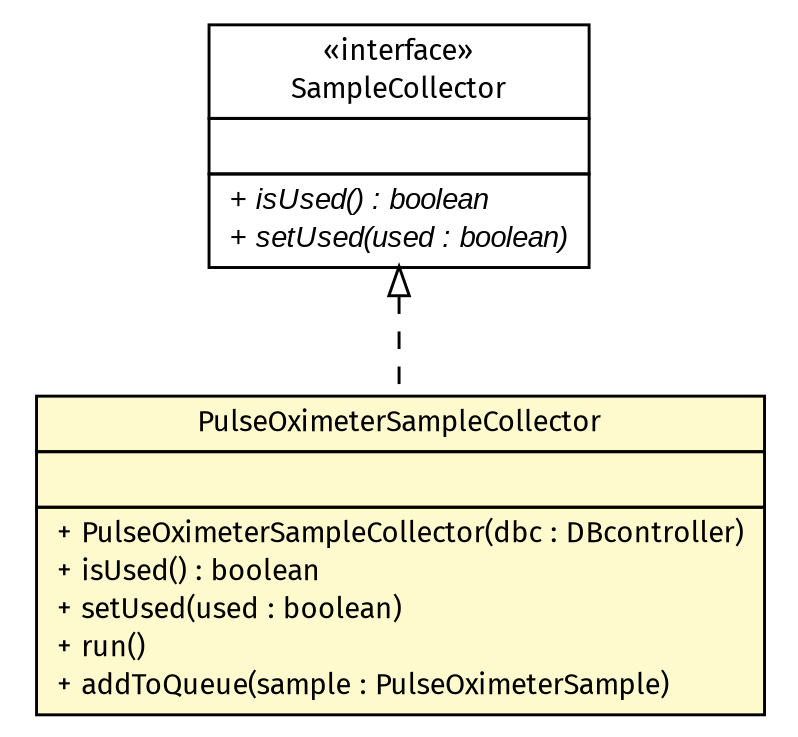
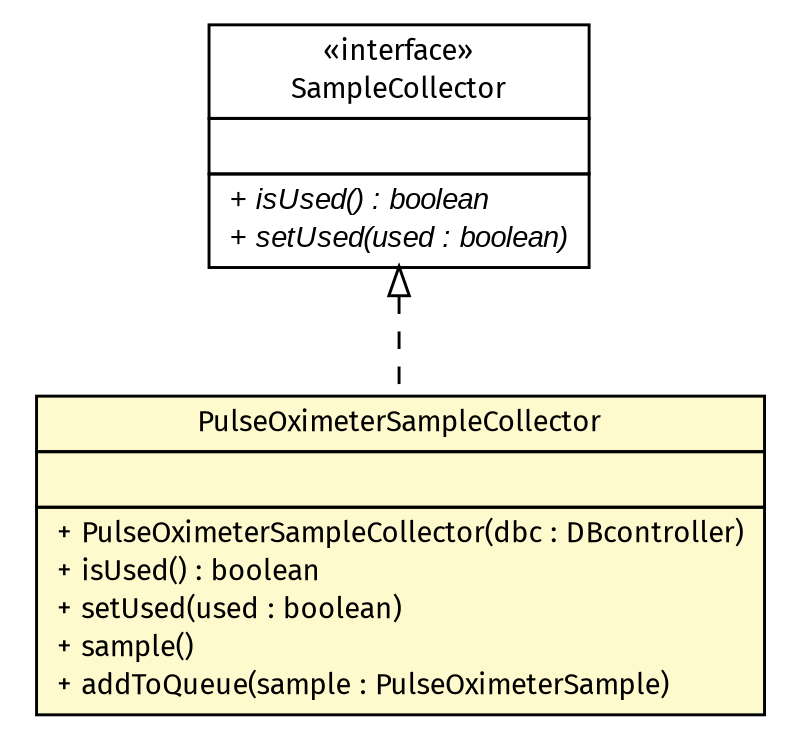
(102, 648) -> (126, 648)
